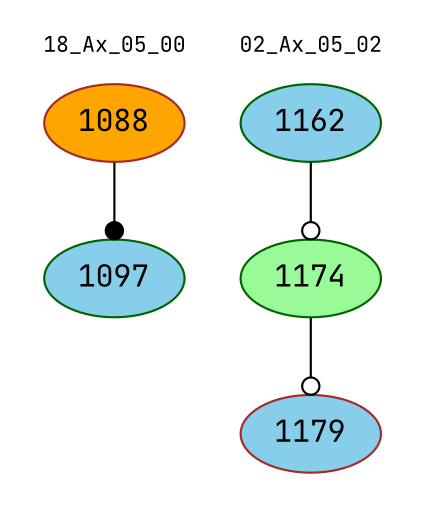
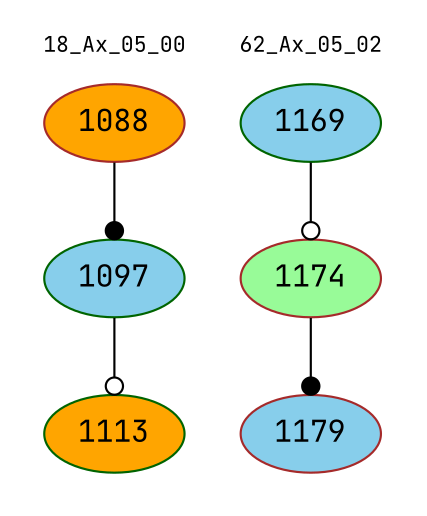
(312, 46) -> (312, 46)
(311, 123) -> (311, 123)
(311, 278) -> (311, 278)
(311, 348) -> (311, 348)
none -> (114, 434)
